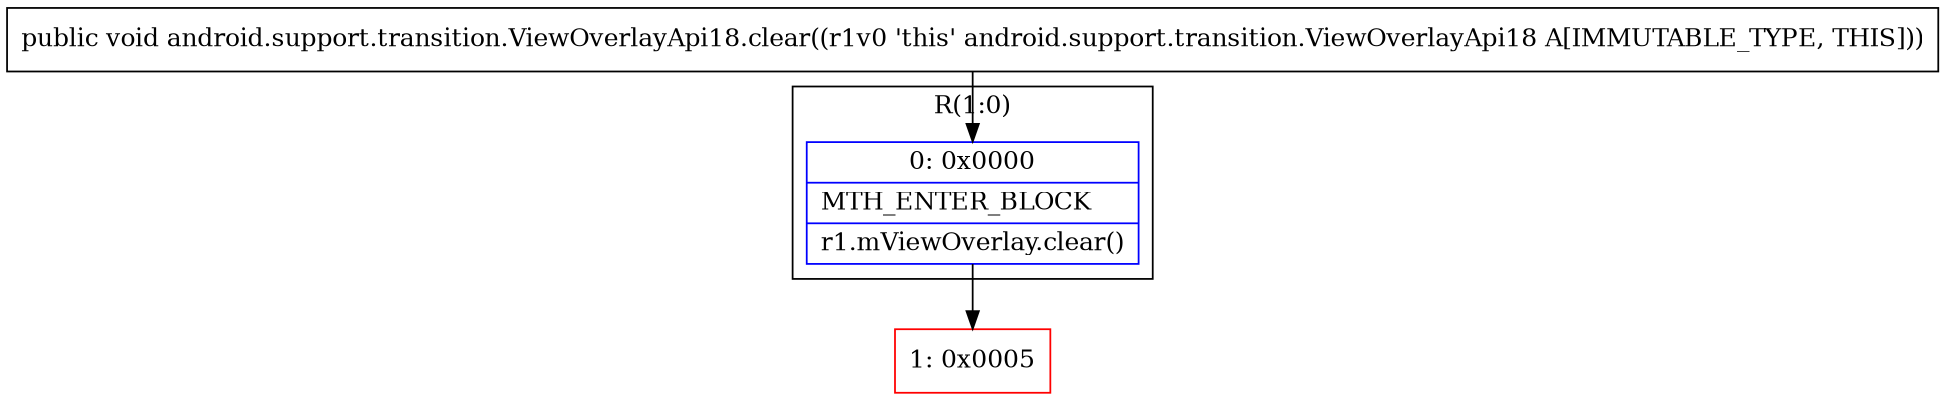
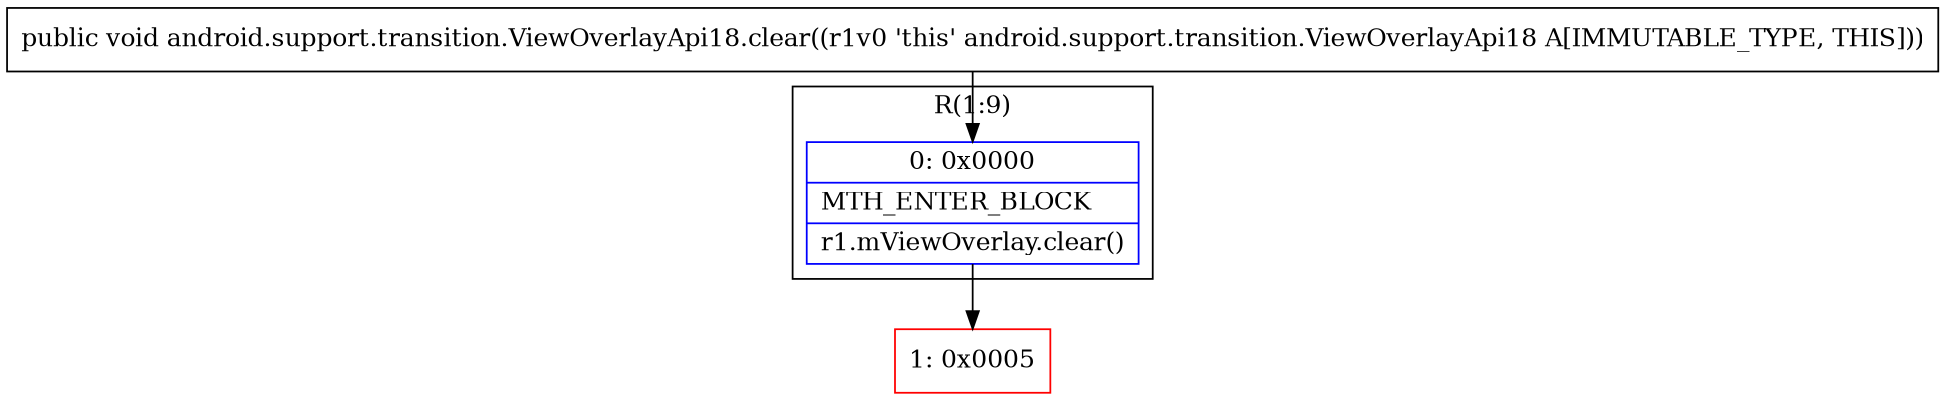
(973, 107) -> (973, 107)
